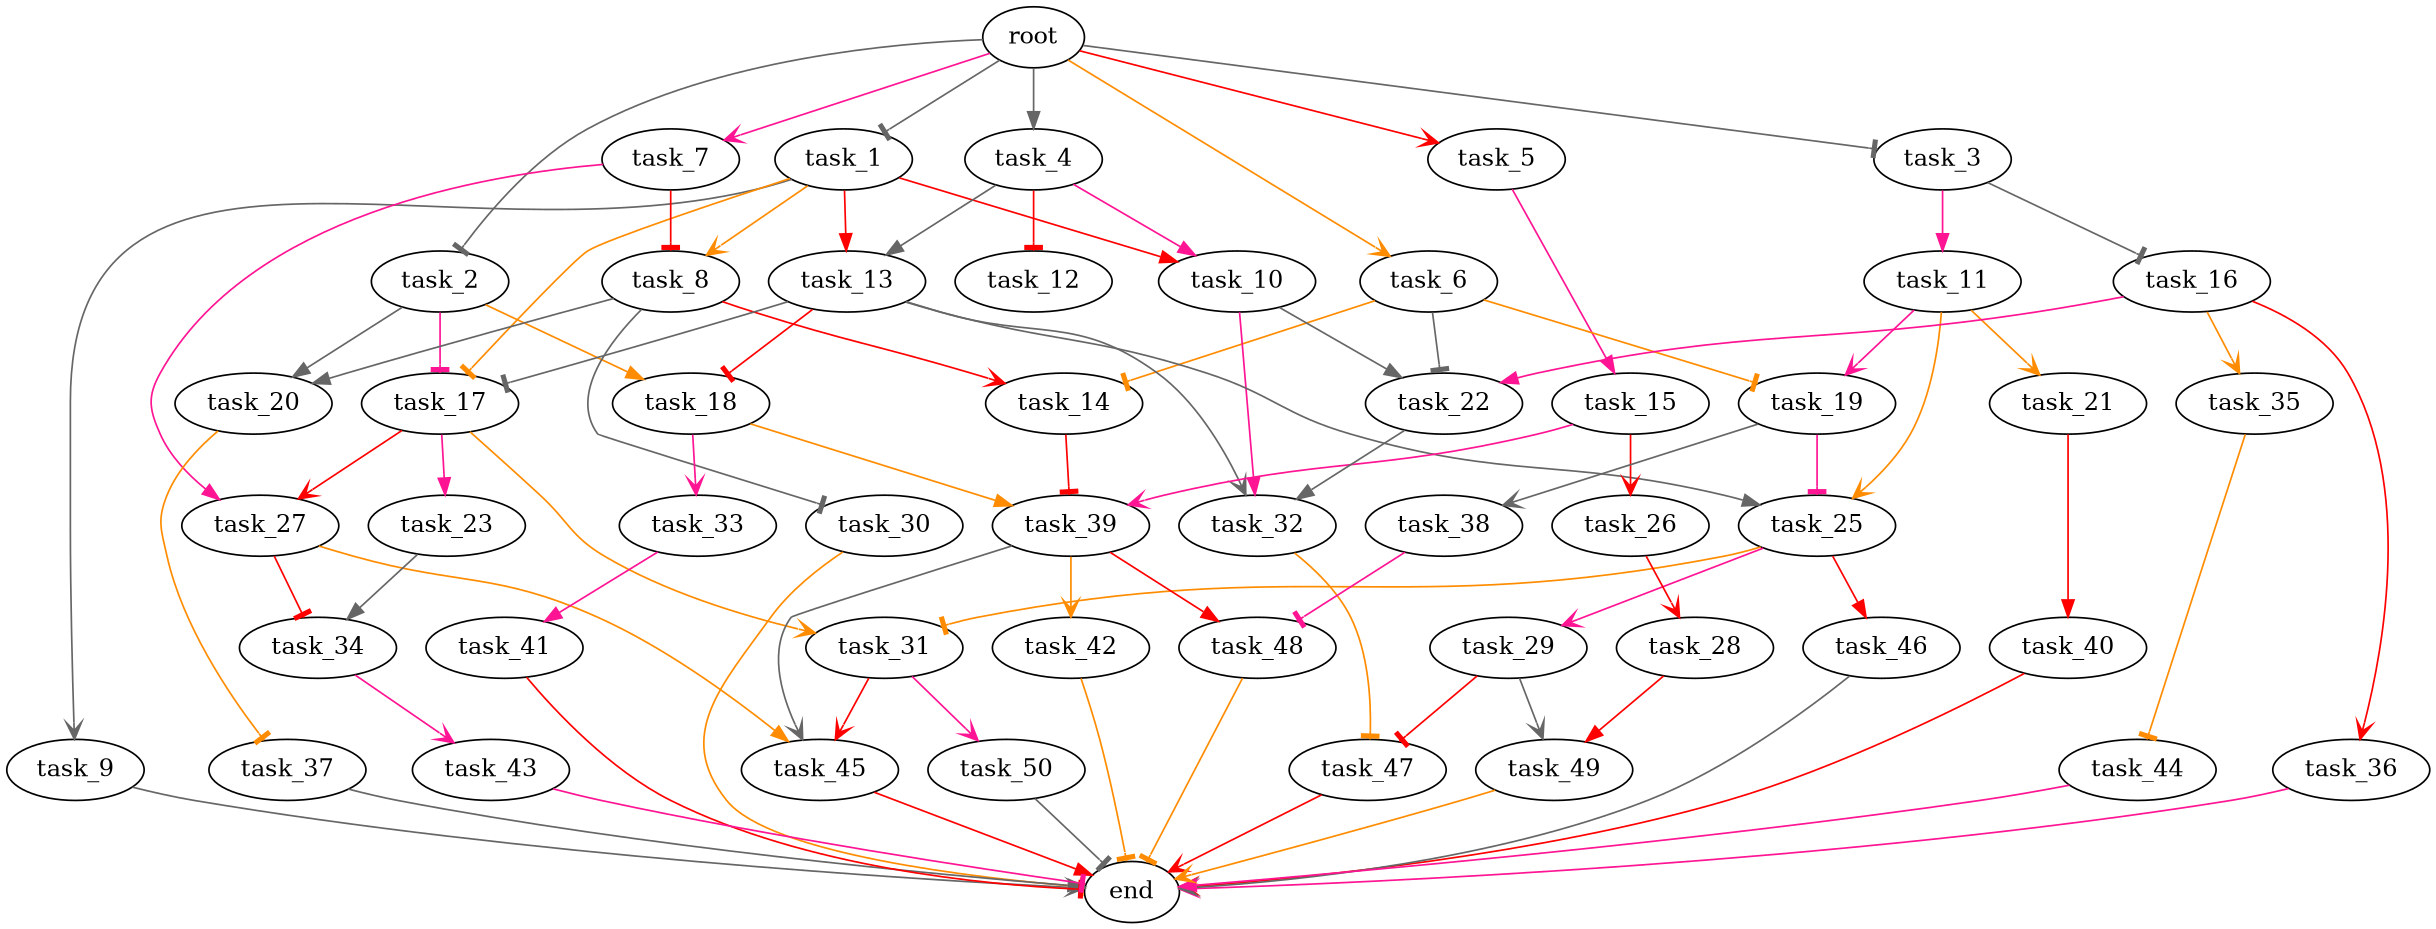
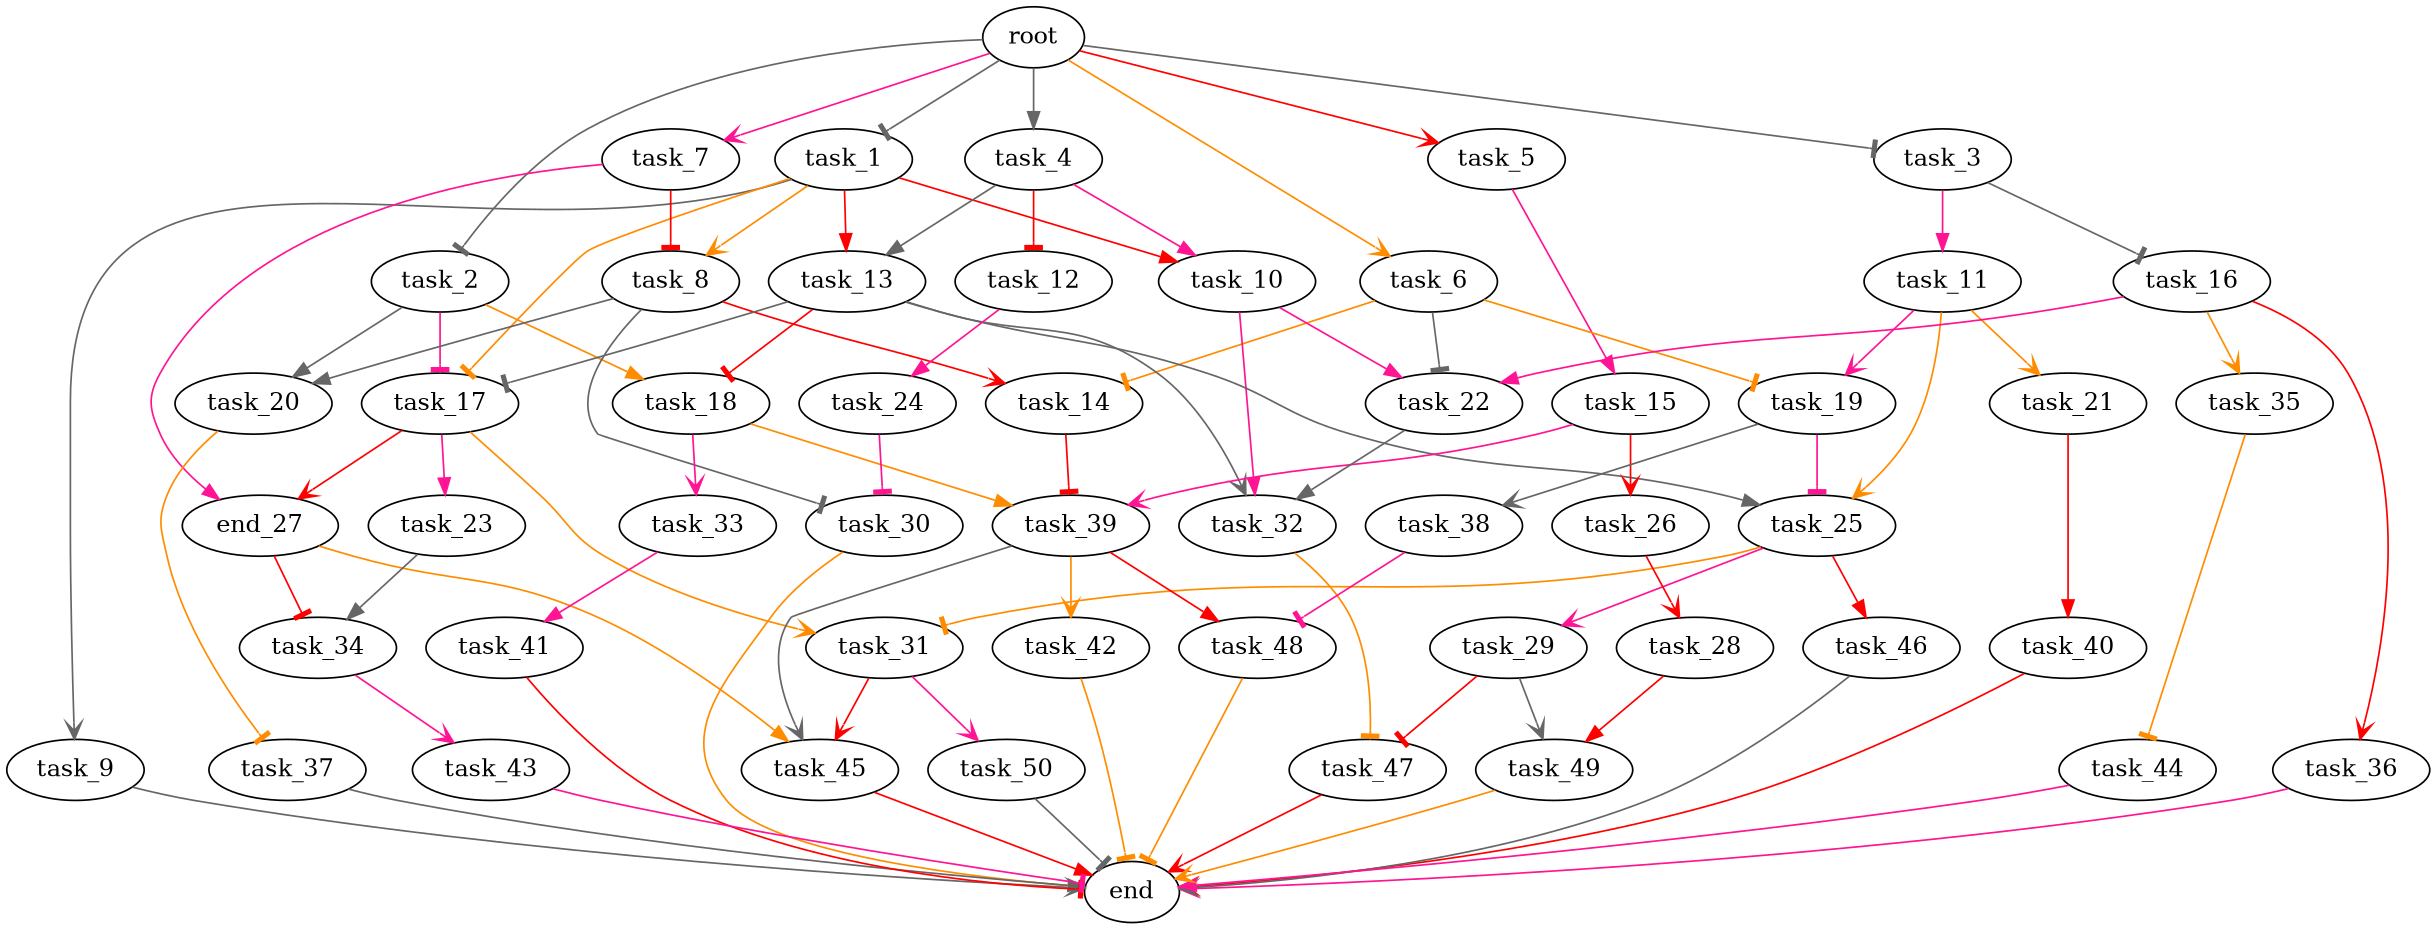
(1333, 338) -> (1333, 338)
none -> (878, 404)
(260, 526) -> (260, 526)
